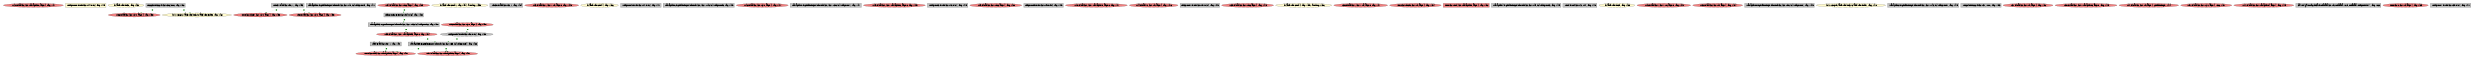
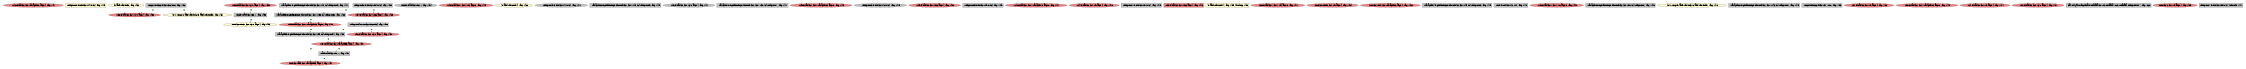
(166, 5) -> (166, 5)
(460, 5) -> none
(506, 5) -> (416, 5)
(641, 5) -> (561, 5)
(762, 5) -> (689, 5)
(948, 5) -> (880, 5)
(1044, 5) -> (983, 5)
(1154, 5) -> (1094, 5)
(1200, 5) -> (1141, 5)
(1248, 5) -> (1184, 5)
(1304, 5) -> (1227, 5)
(1466, 5) -> (1390, 5)
(1617, 5) -> none
(1718, 5) -> none
(2149, 5) -> (1985, 5)
(2206, 5) -> (2038, 5)
(2264, 5) -> none
(2406, 5) -> (2175, 5)
(2451, 5) -> (2221, 5)
(301, 10) -> (250, 10)
(404, 10) -> (373, 10)
(260, 15) -> (250, 25)
(467, 29) -> (370, 29)
(407, 34) -> (310, 25)
(467, 34) -> (368, 25)
none -> (338, 48)
